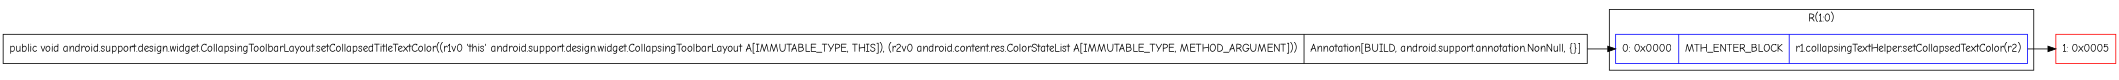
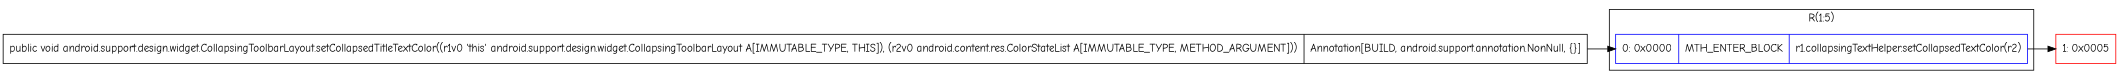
(1822, 19) -> (1822, 19)
